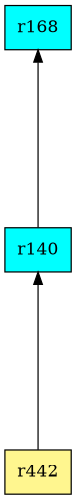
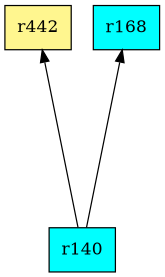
(38, 367) -> (61, 145)
